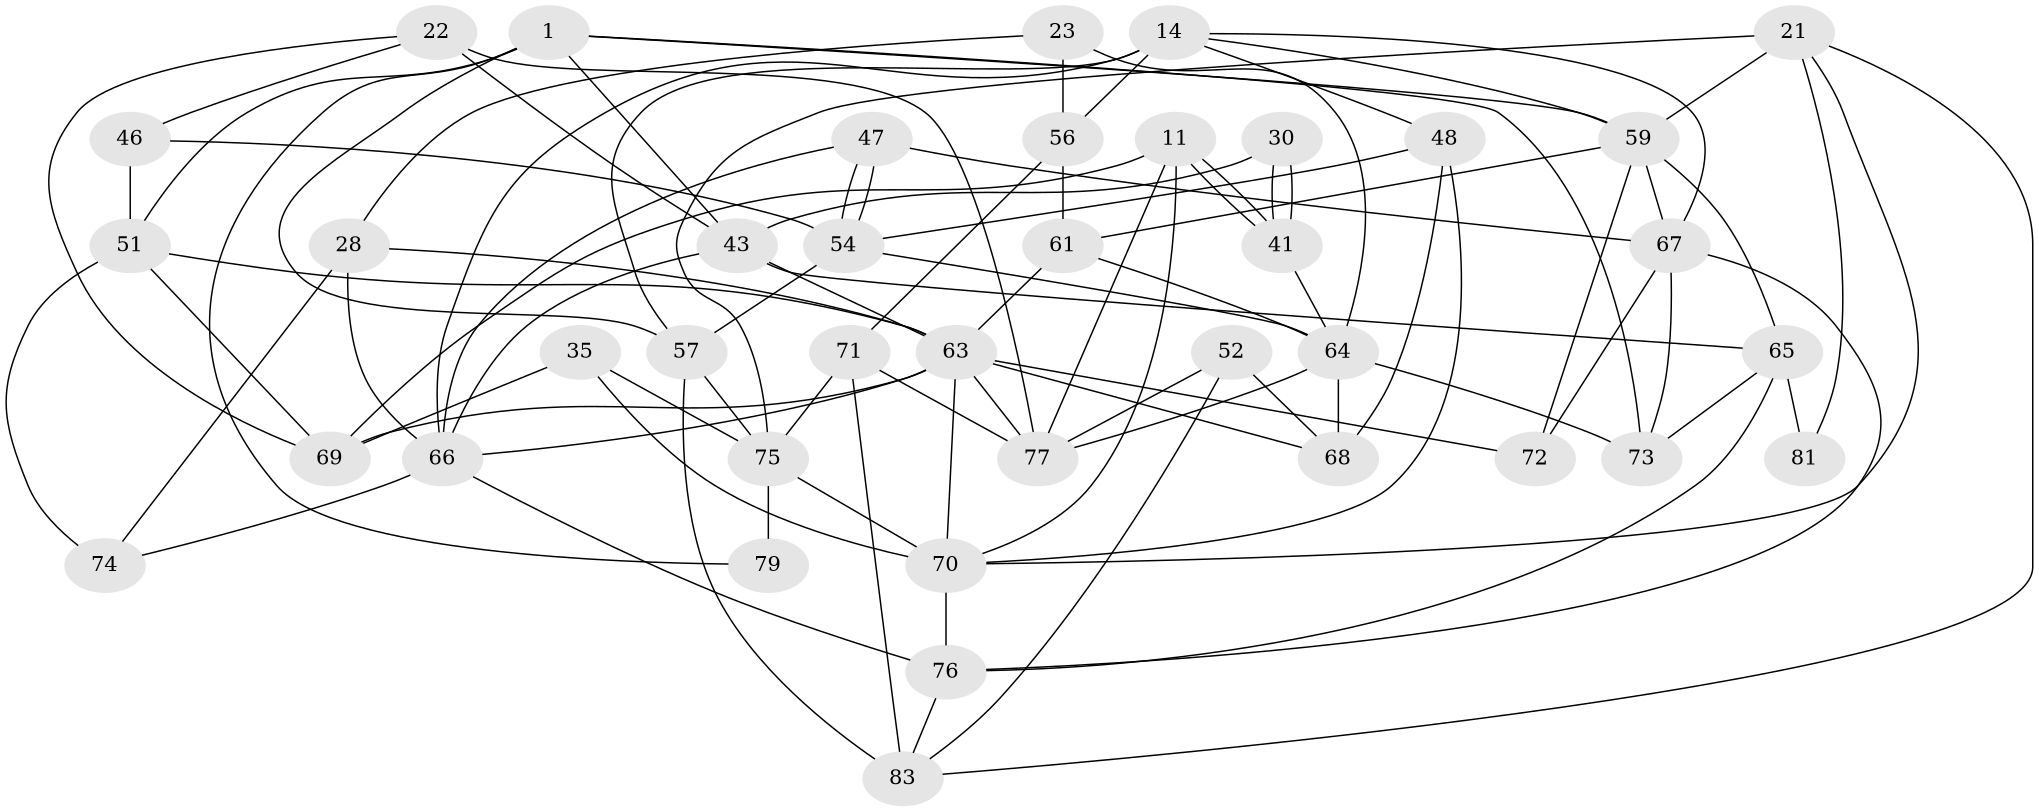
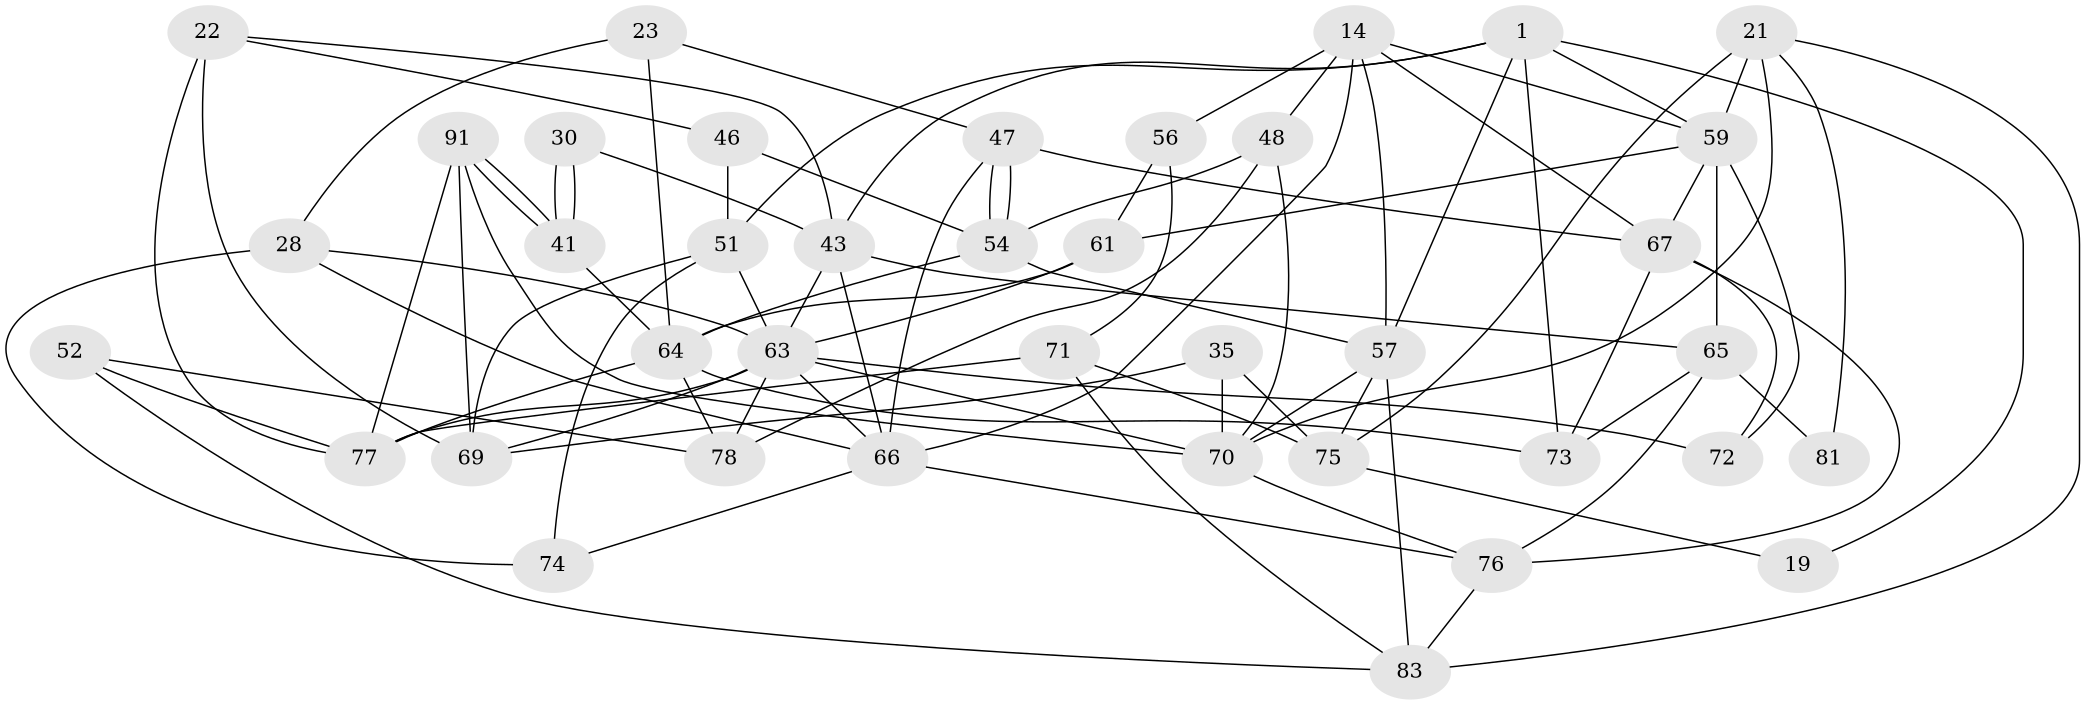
(1063, 89) -> (825, 86)
(1176, 139) -> (458, 139)
(1338, 459) -> (725, 459)
(857, 512) -> (1298, 409)
(768, 566) -> (1798, 566)
